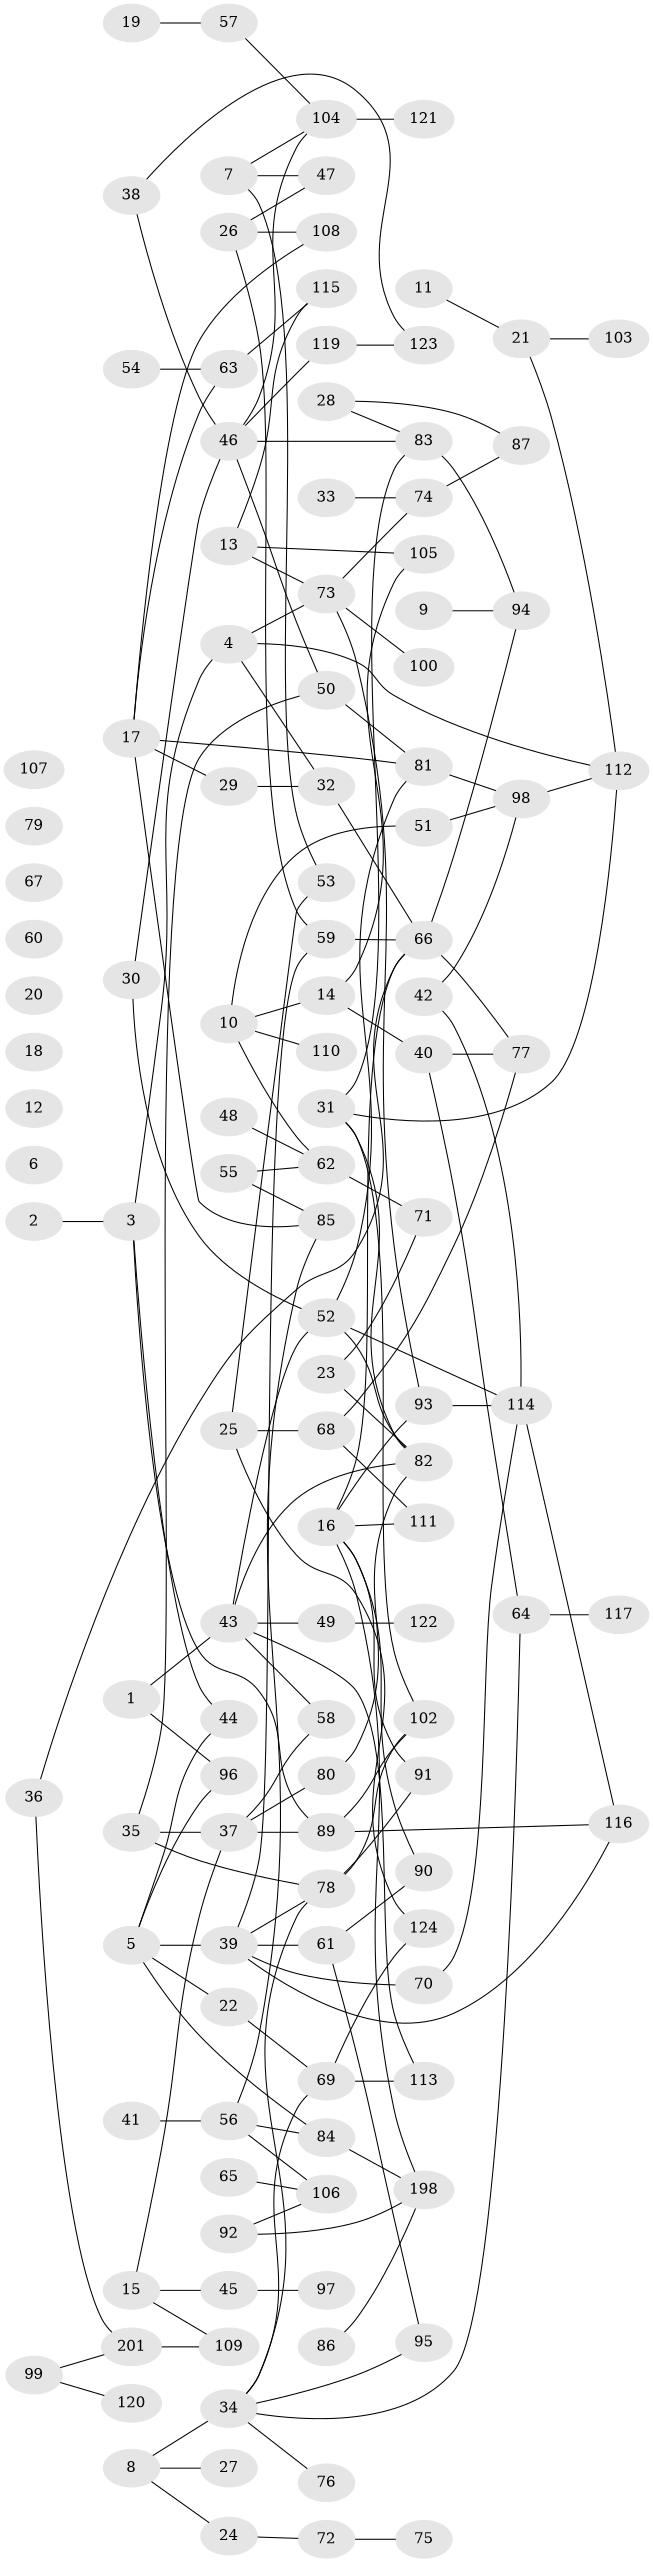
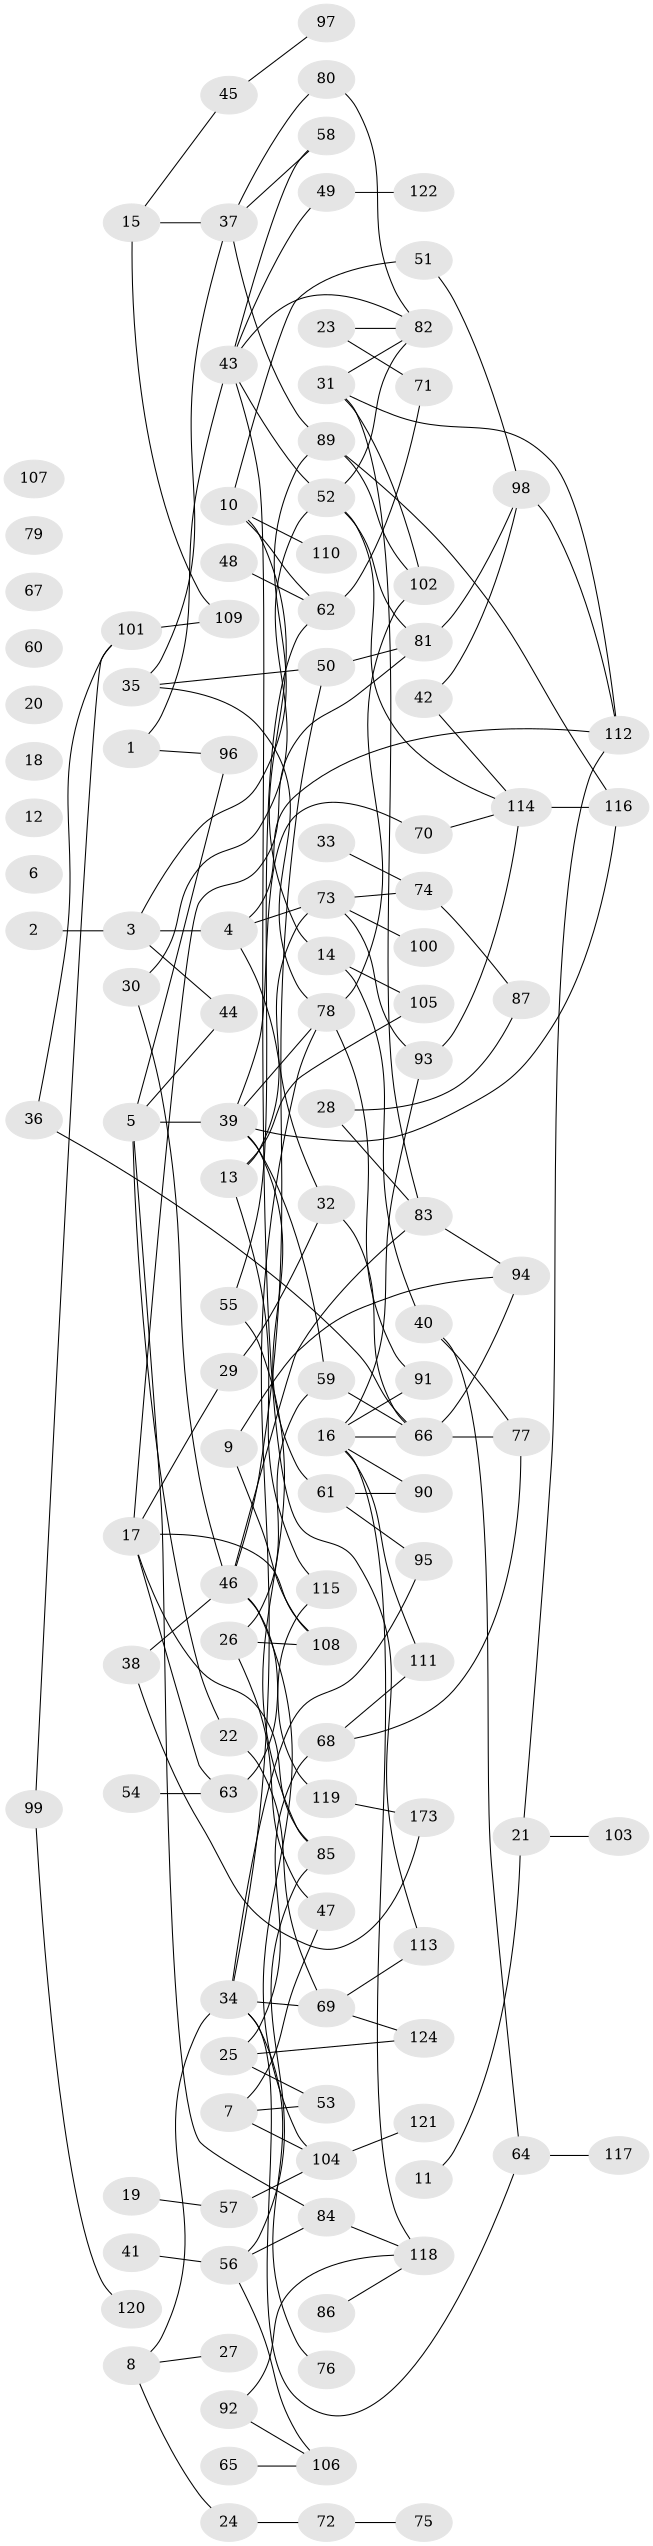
(424, 345) -> (424, 1818)
none -> (260, 1525)
(424, 2190) -> (424, 2256)
(132, 2347) -> (132, 631)
